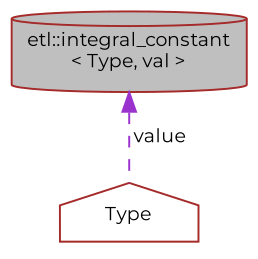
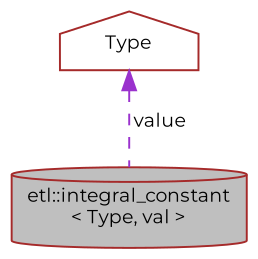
(129, 148) -> (129, 129)
